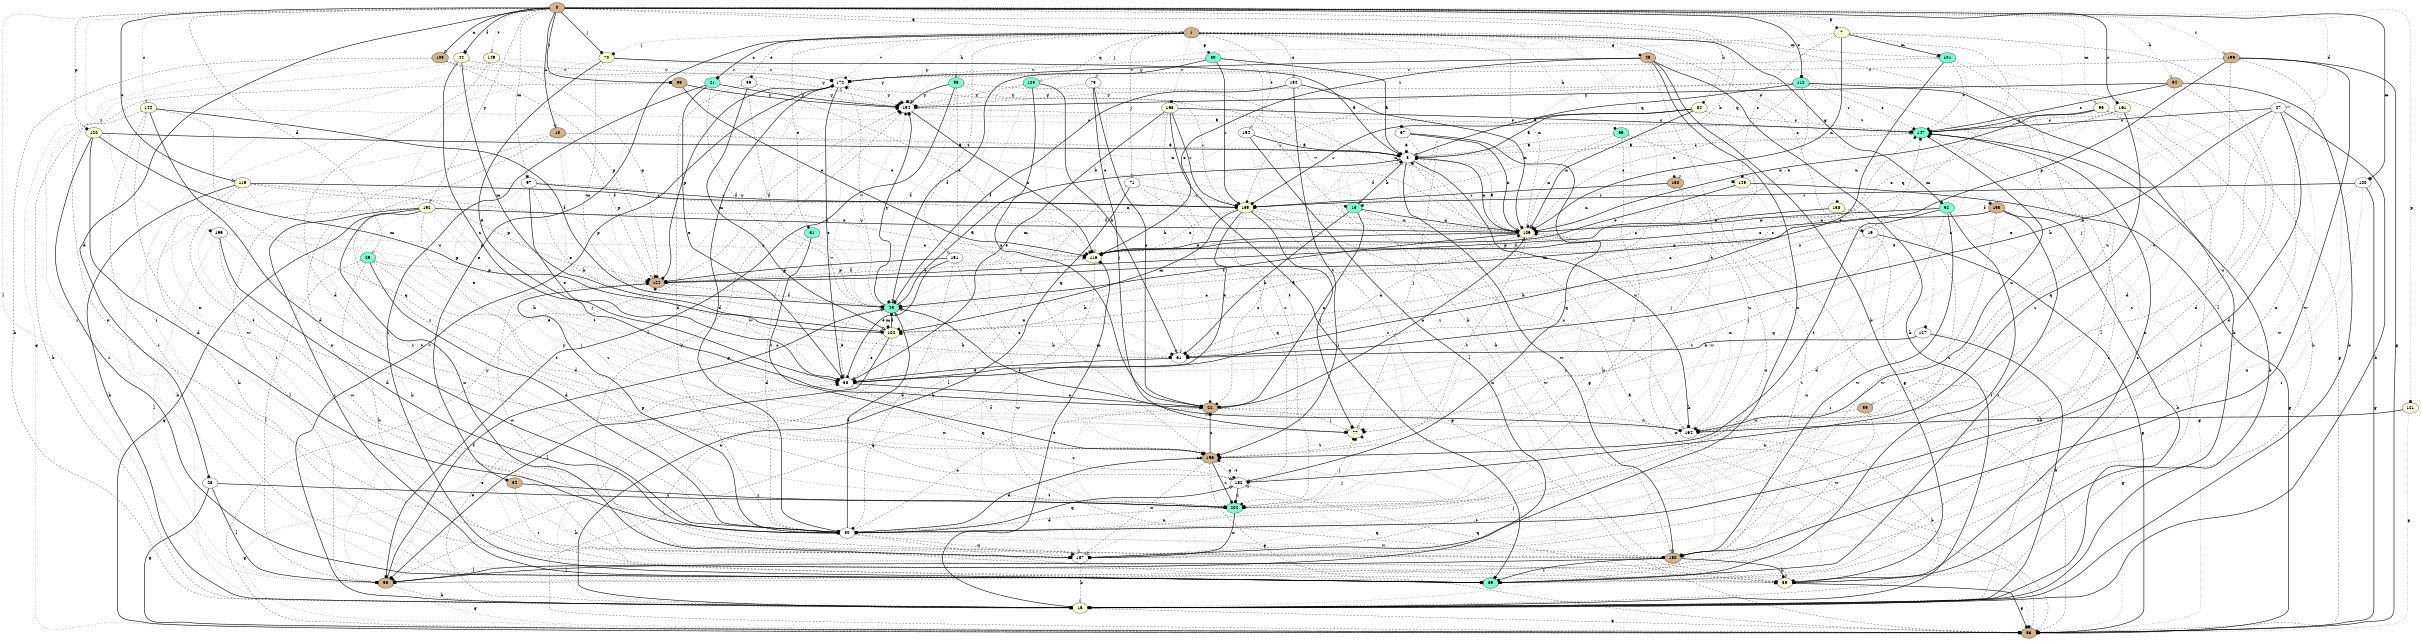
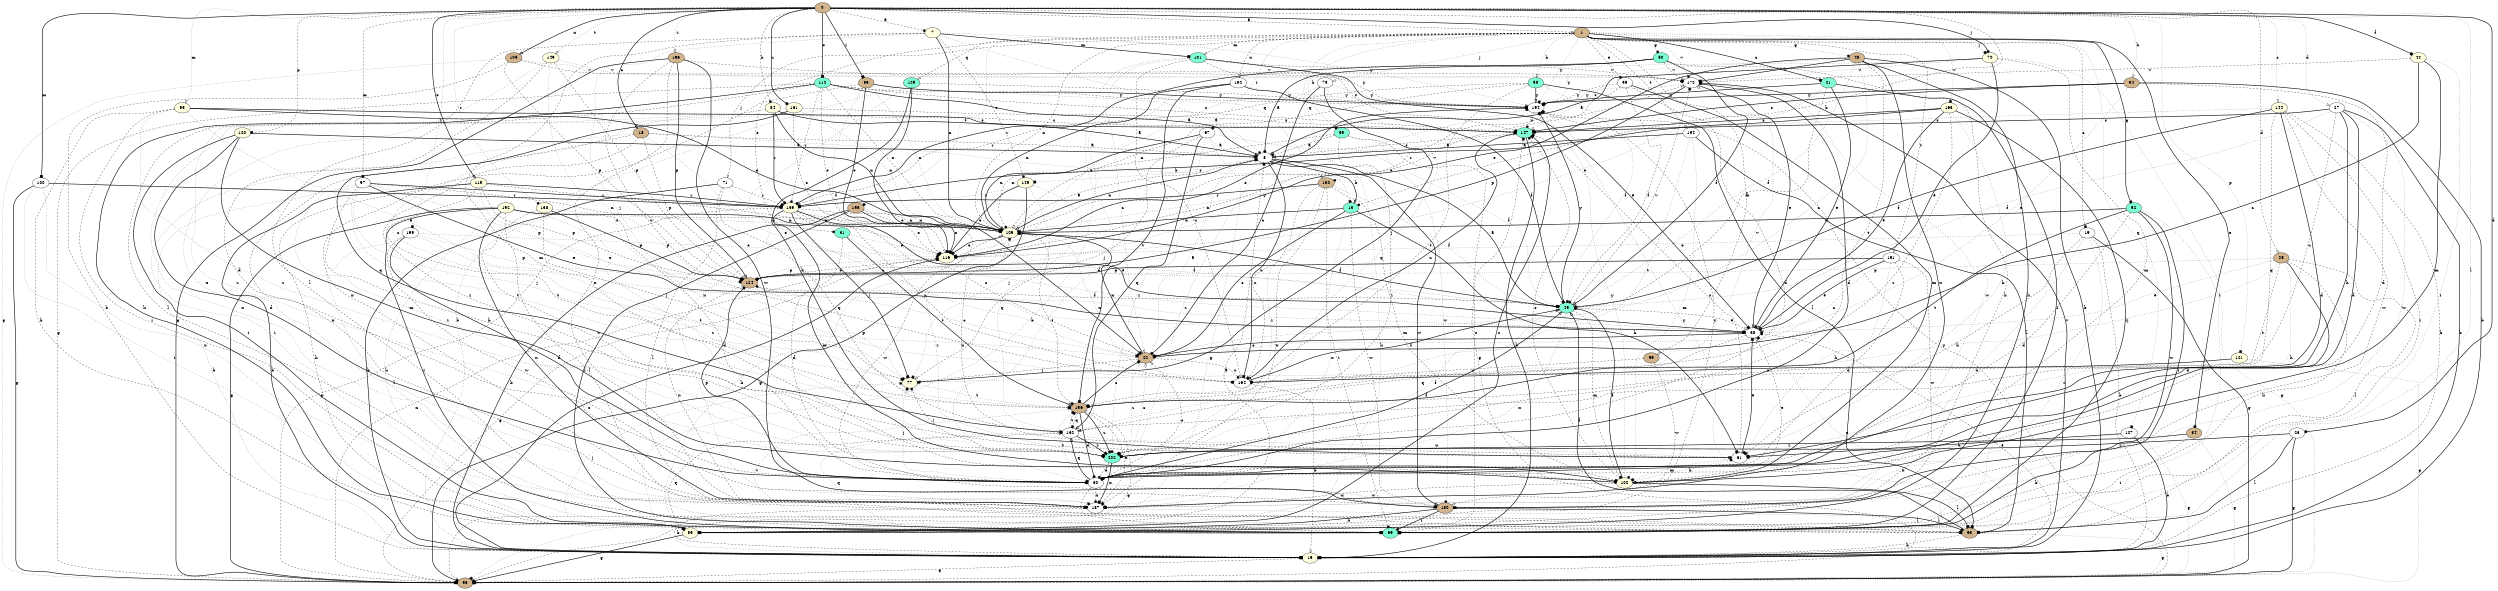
(486, 98) -> none
(368, 258) -> (2281, 258)
(1161, 520) -> (1387, 446)
(1477, 521) -> (757, 470)
